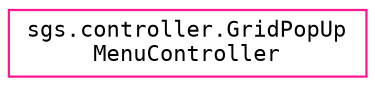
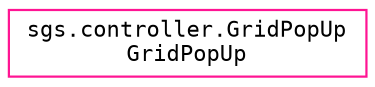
(188, 43) -> (188, 43)
